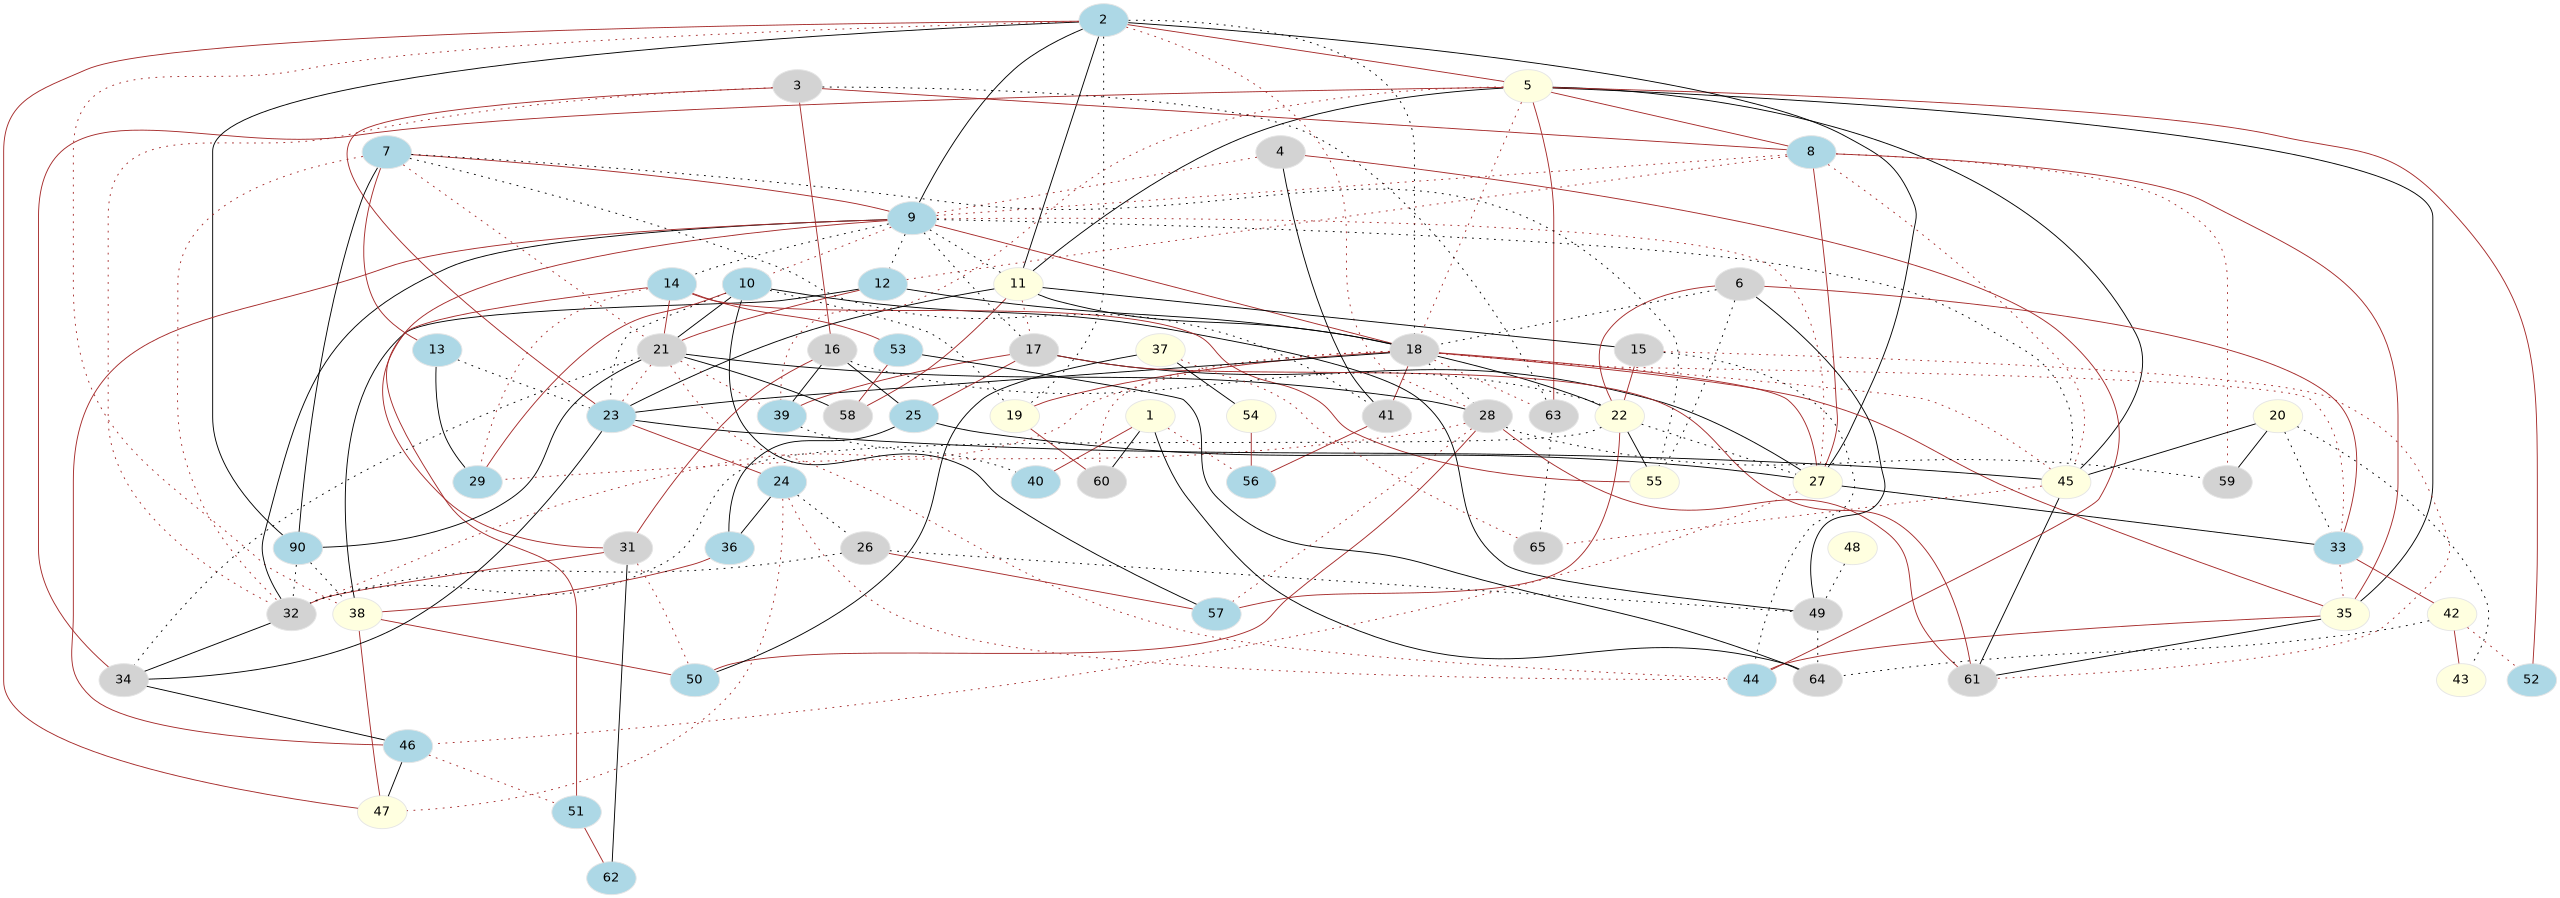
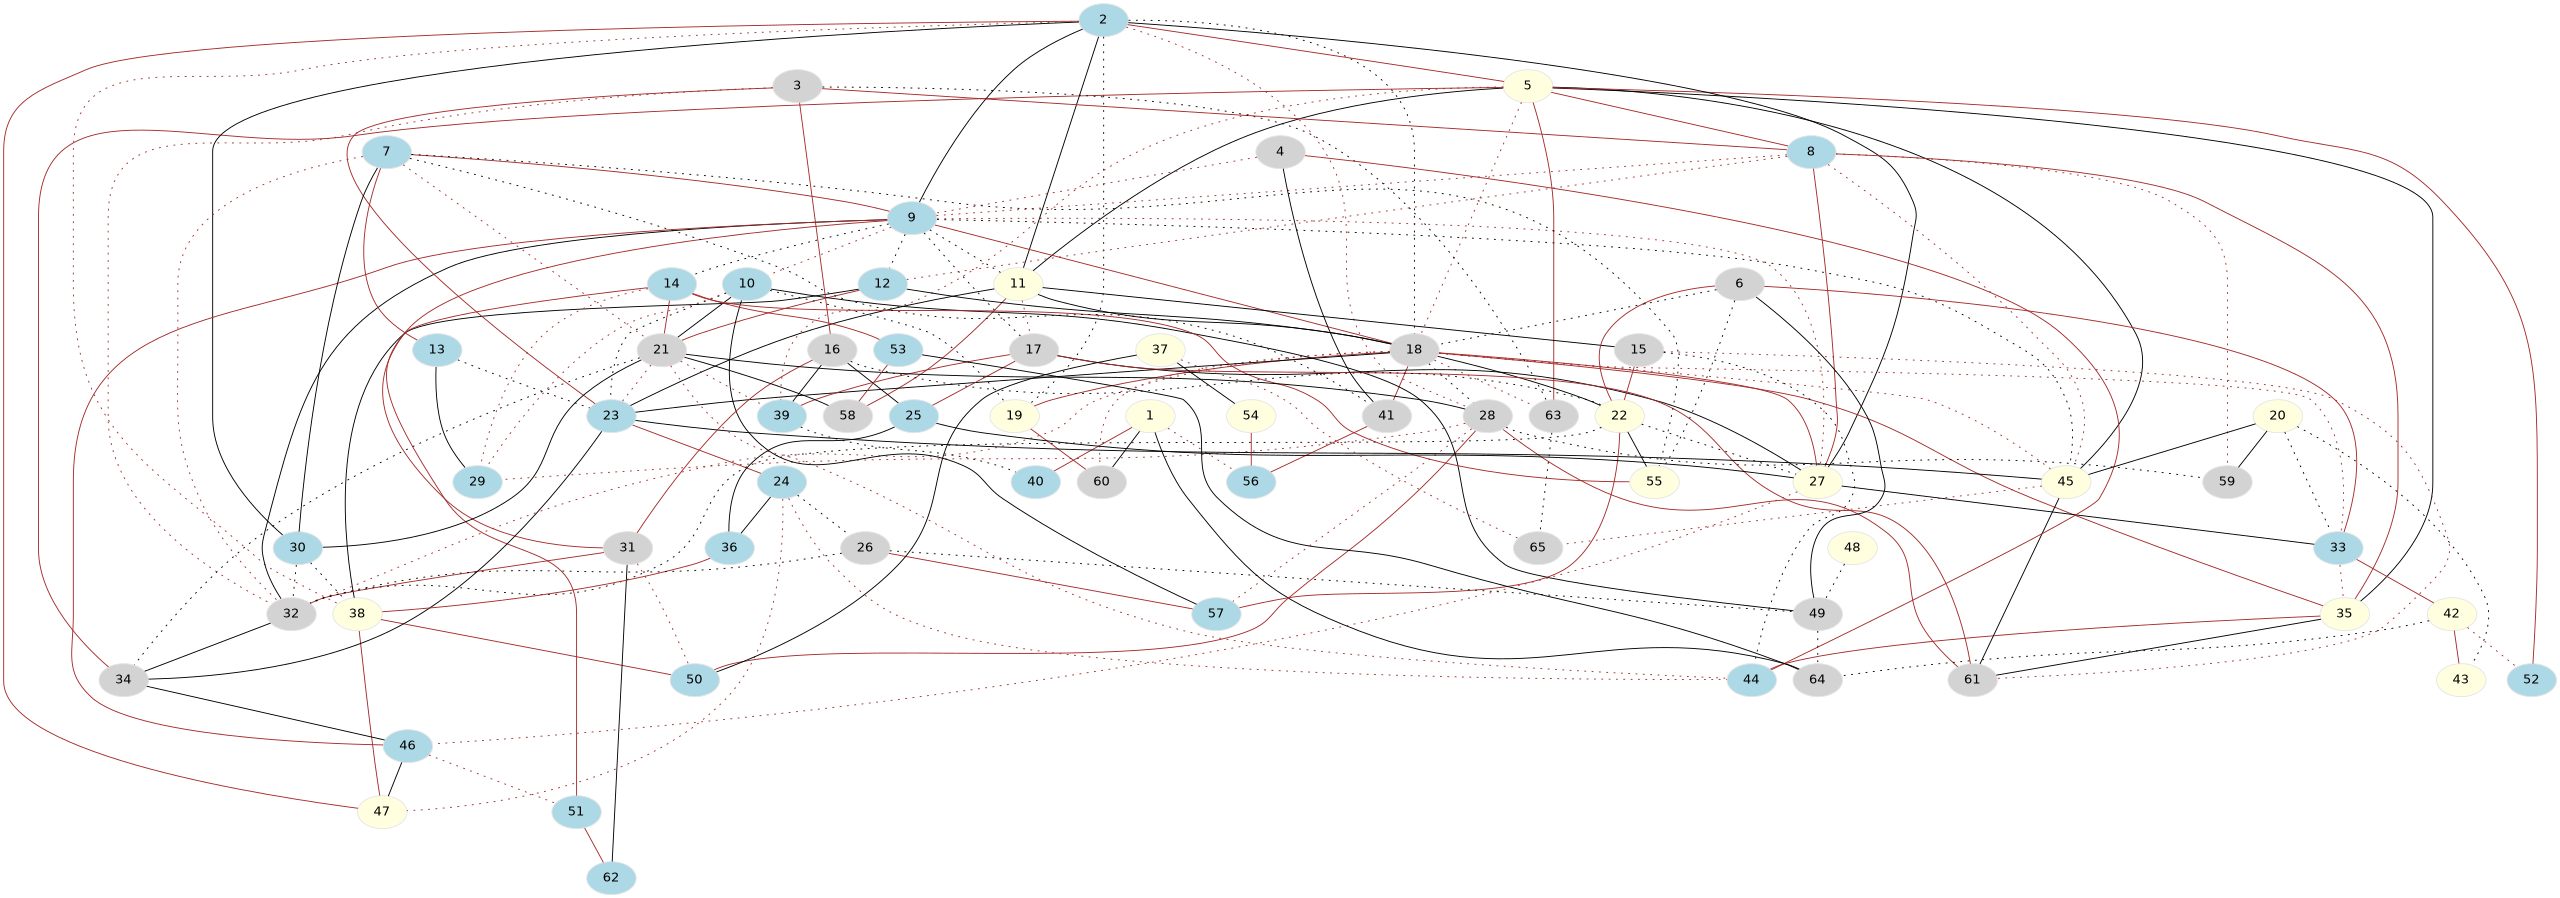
(587, 351) -> (587, 351)
(298, 548) -> (298, 548)
